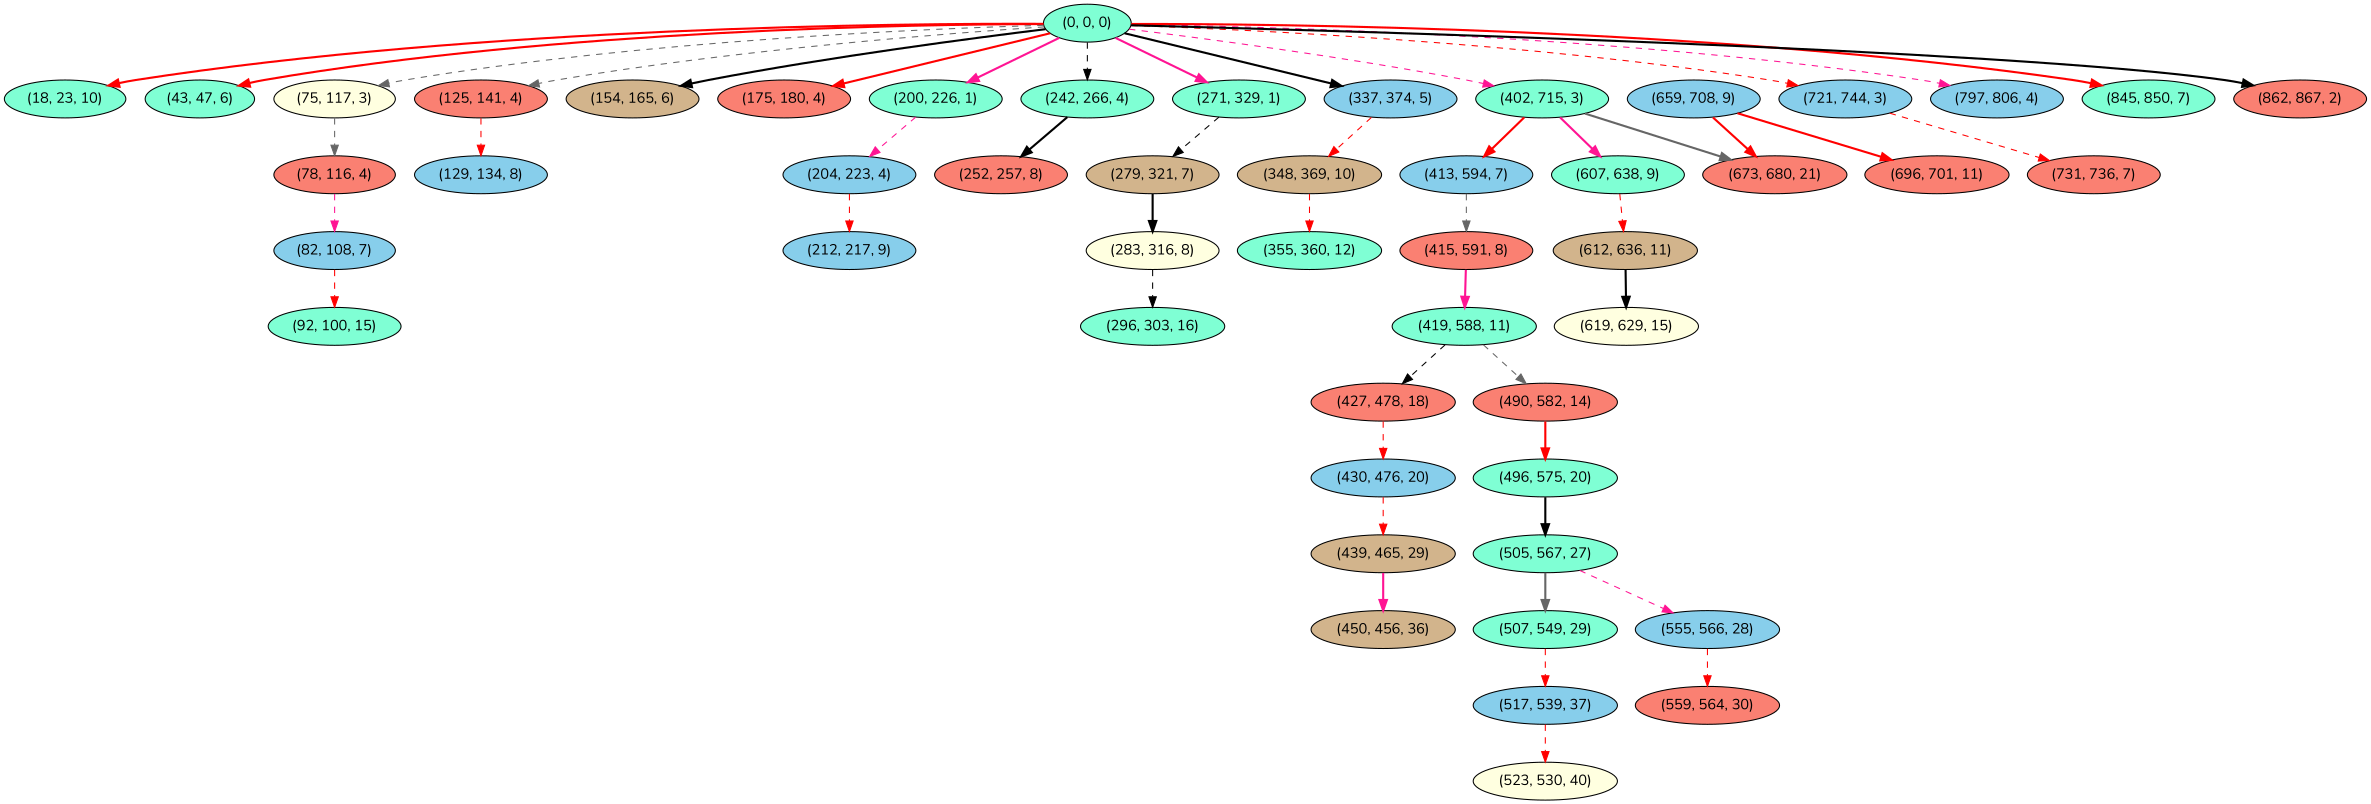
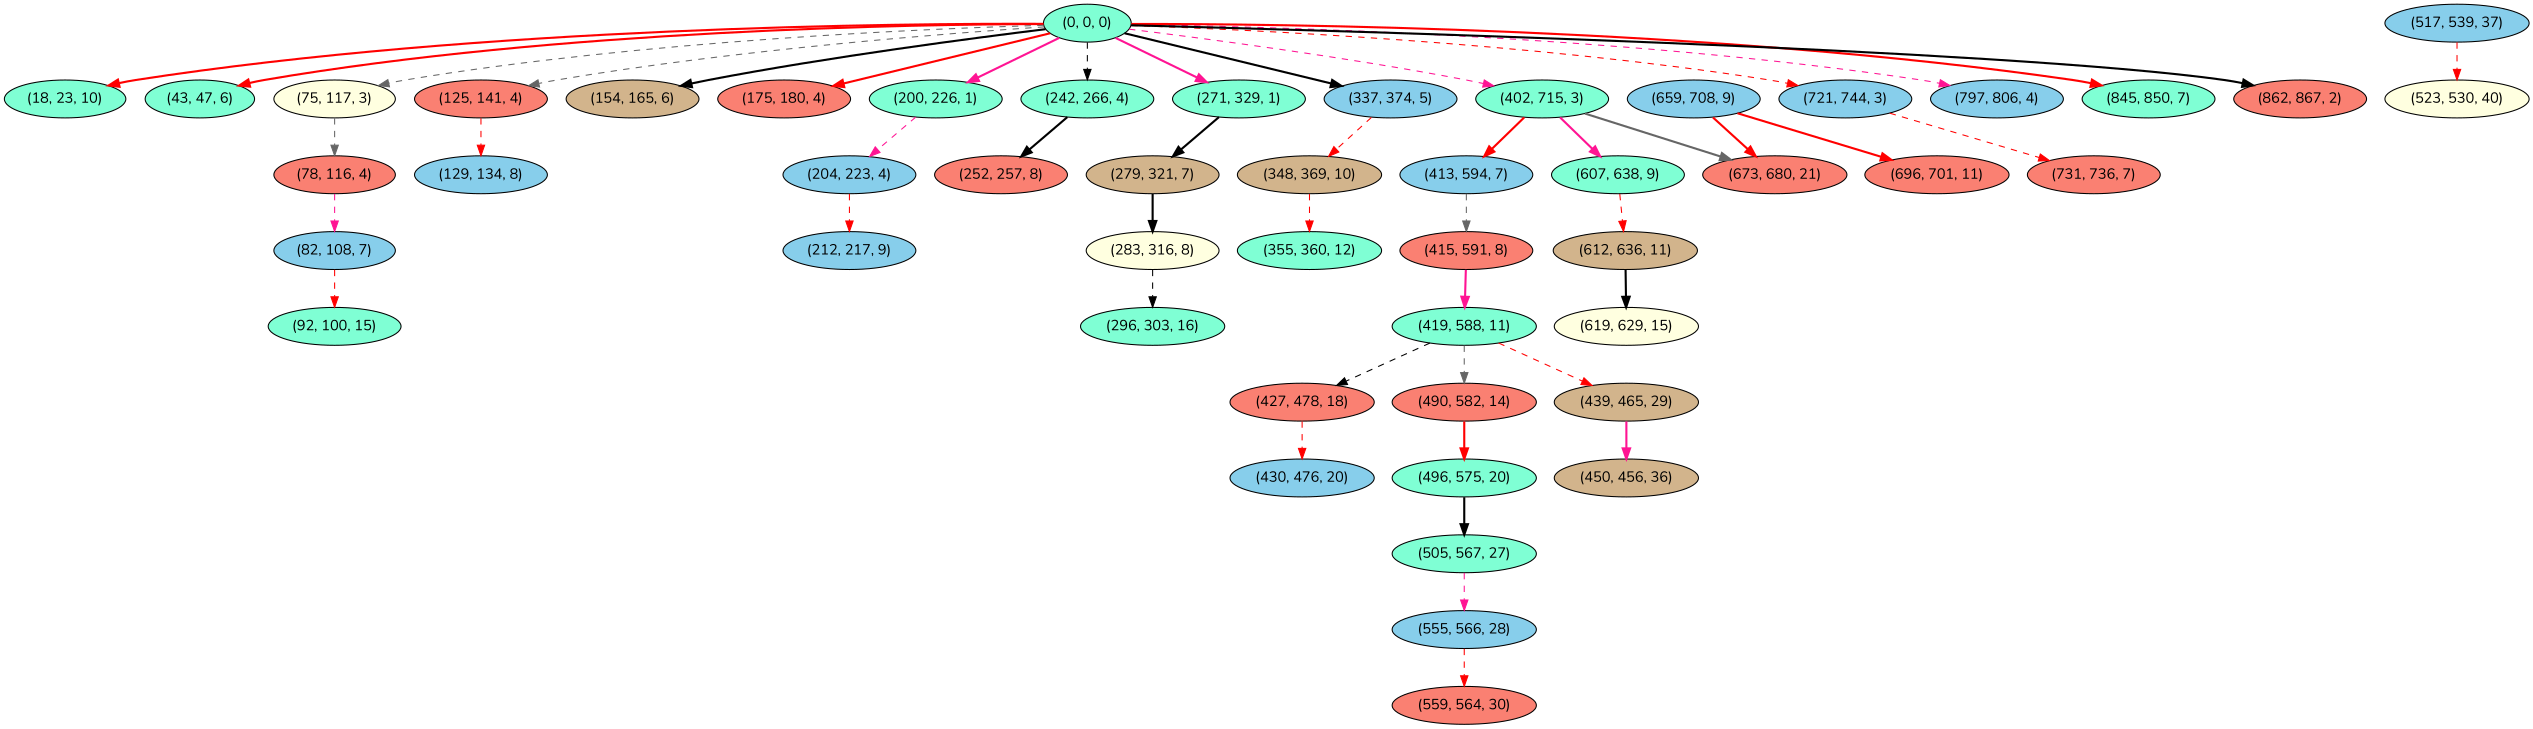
(1200, 133) -> (1200, 133)
(1383, 511) -> (1540, 362)
(1545, 630) -> none
